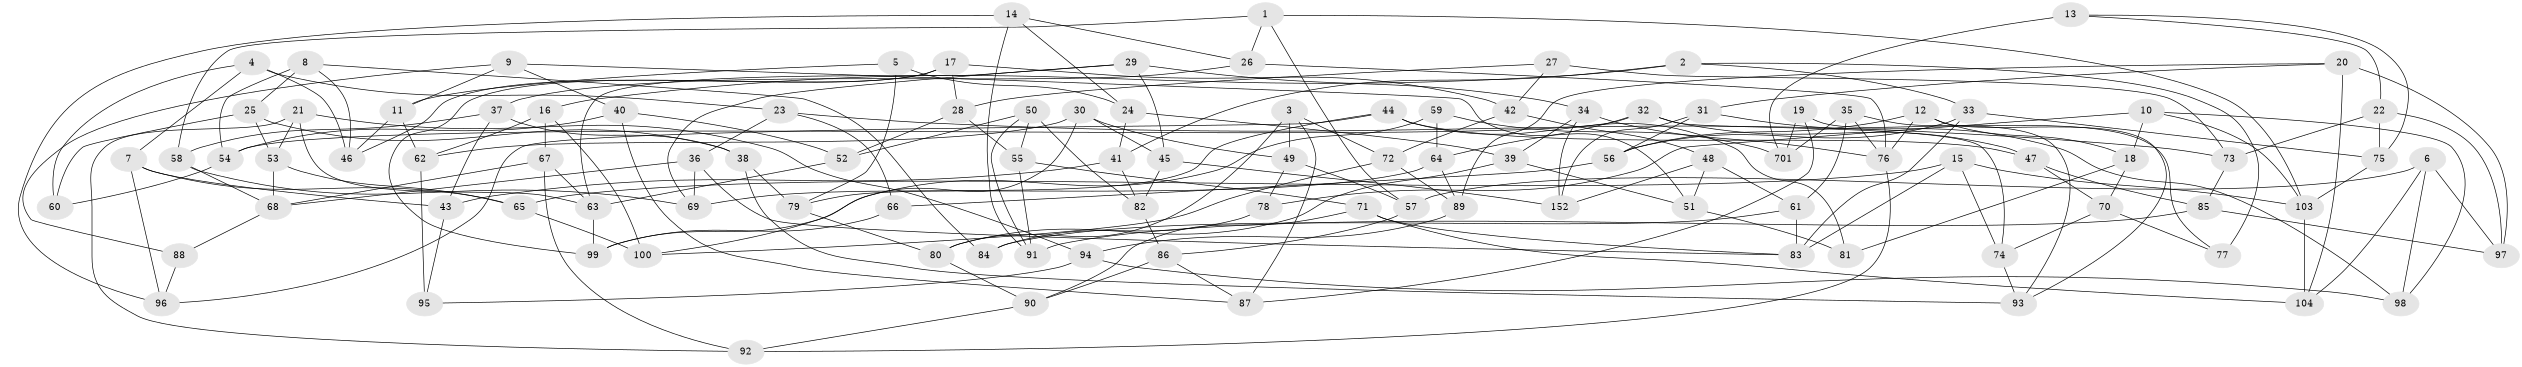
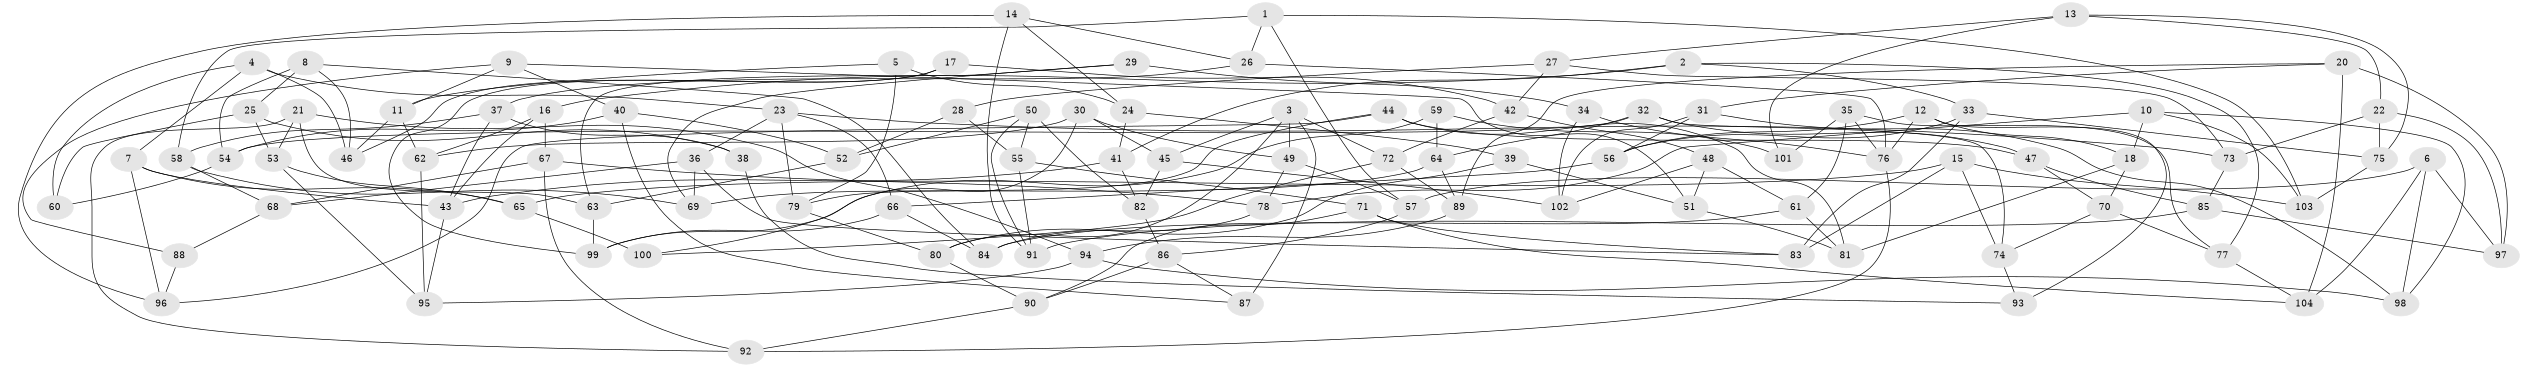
none -> (1811, 37)
(955, 87) -> none
(1156, 109) -> (1220, 137)
(1799, 111) -> none
(1536, 142) -> none
(1784, 159) -> (1784, 159)
(605, 177) -> (491, 155)
(273, 182) -> (349, 232)
(569, 183) -> (734, 175)
(774, 188) -> (787, 161)
(1560, 208) -> (1560, 208)
none -> (932, 228)
(1796, 231) -> (1821, 232)
(2304, 256) -> (2263, 280)
